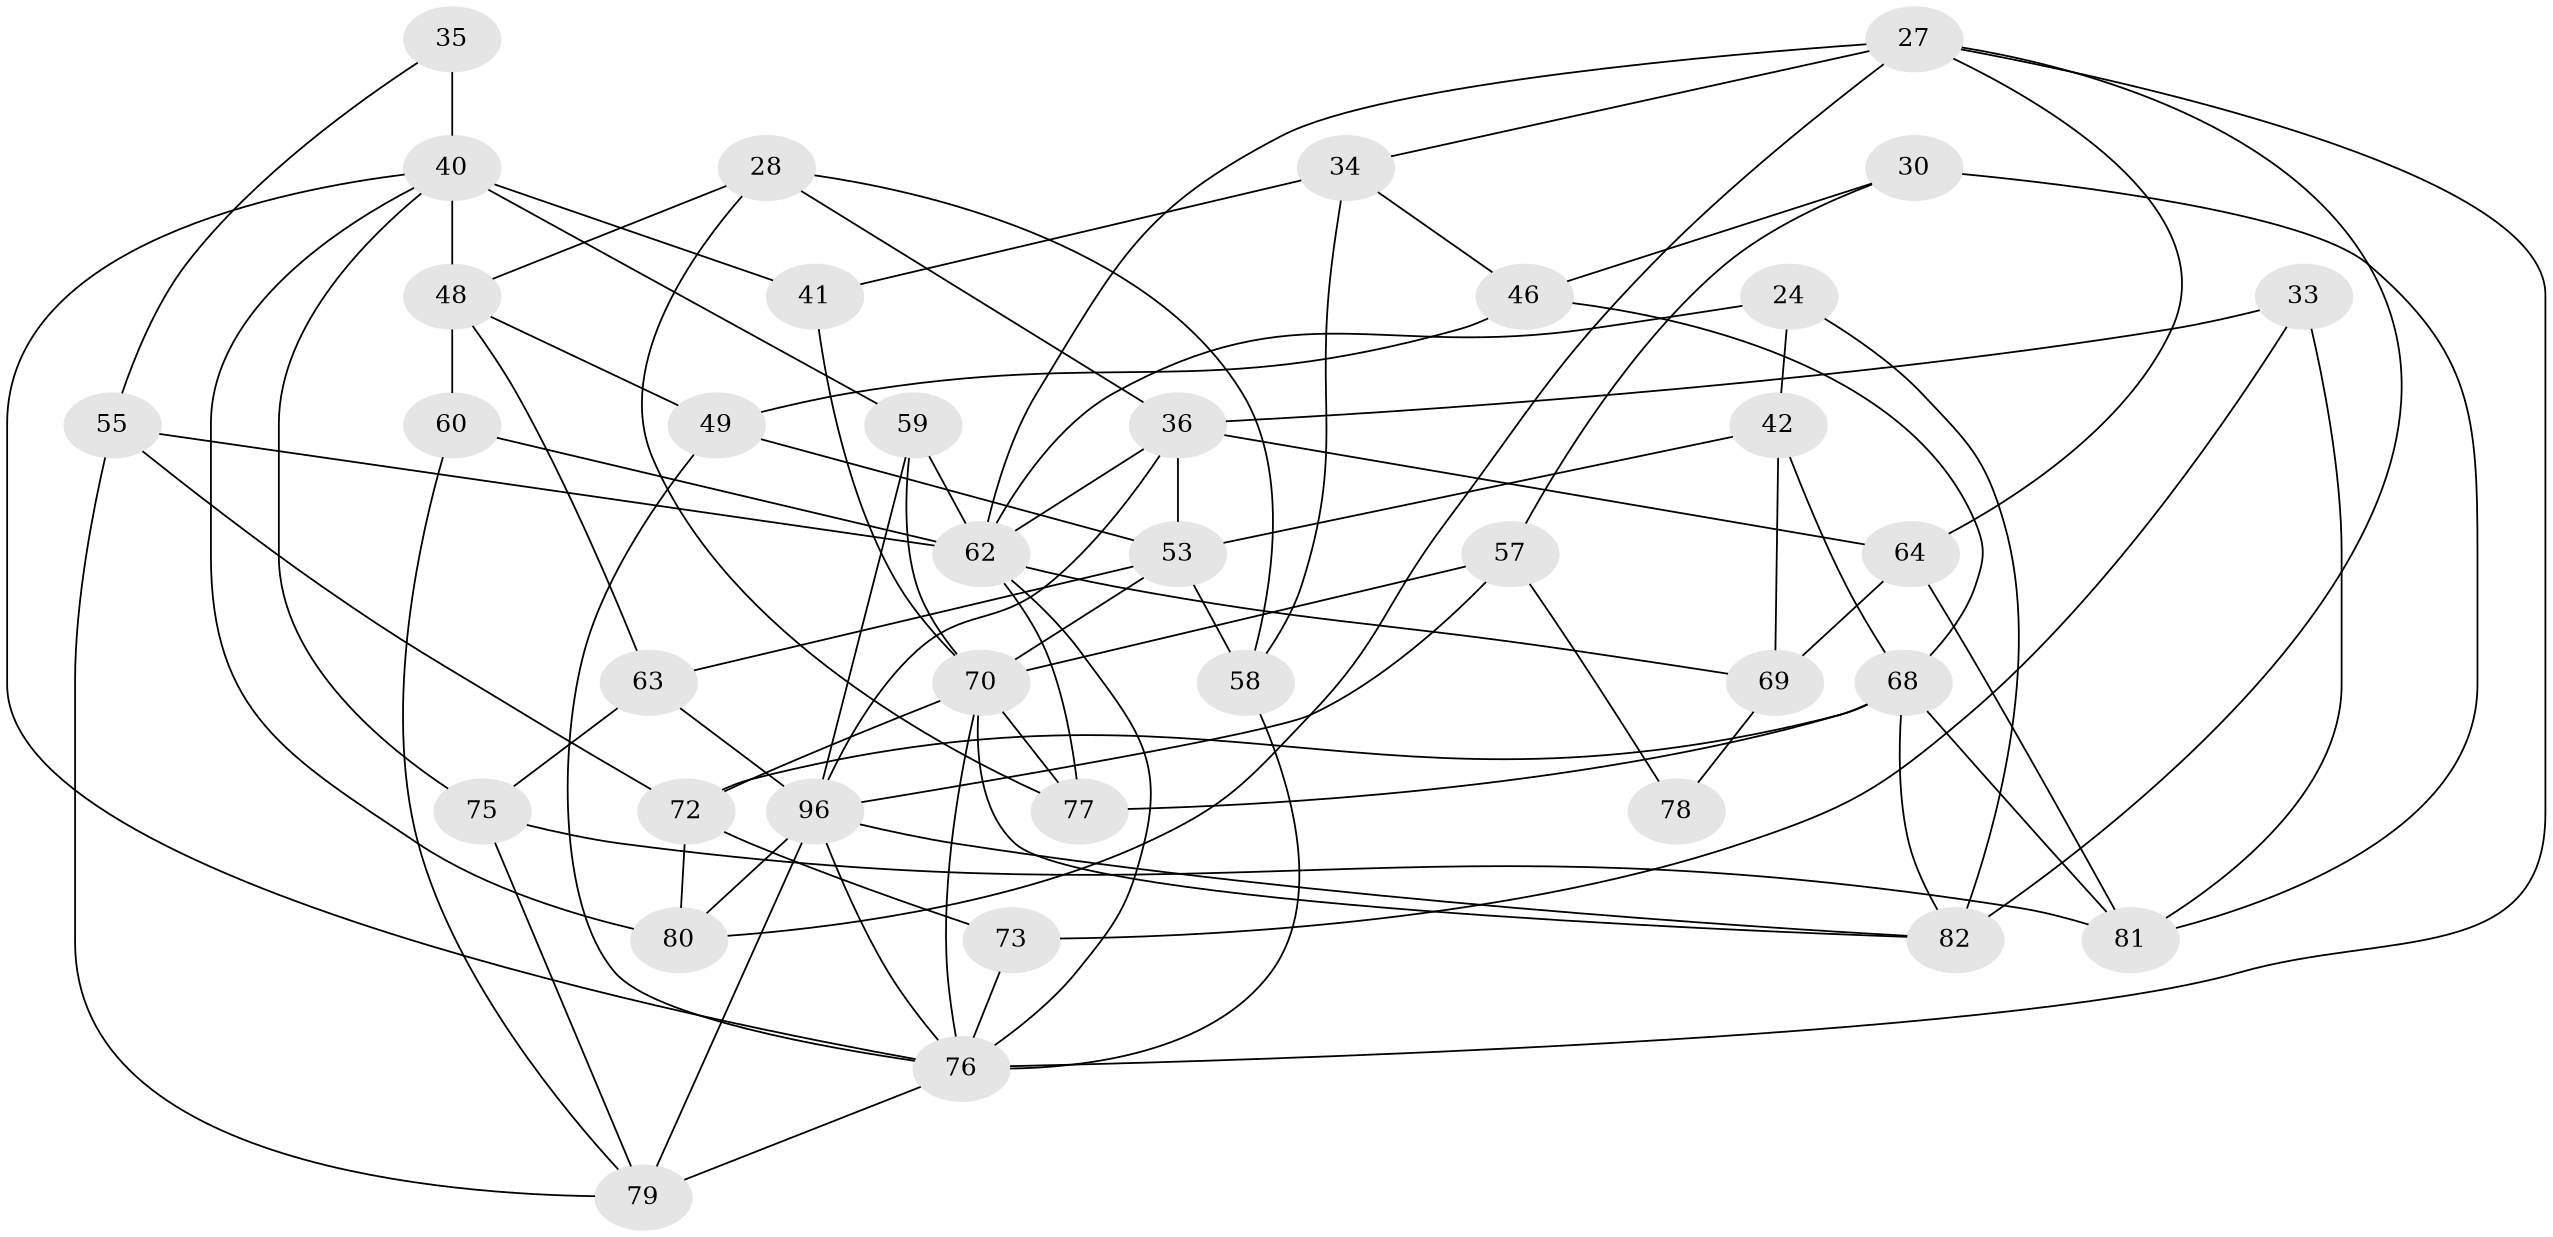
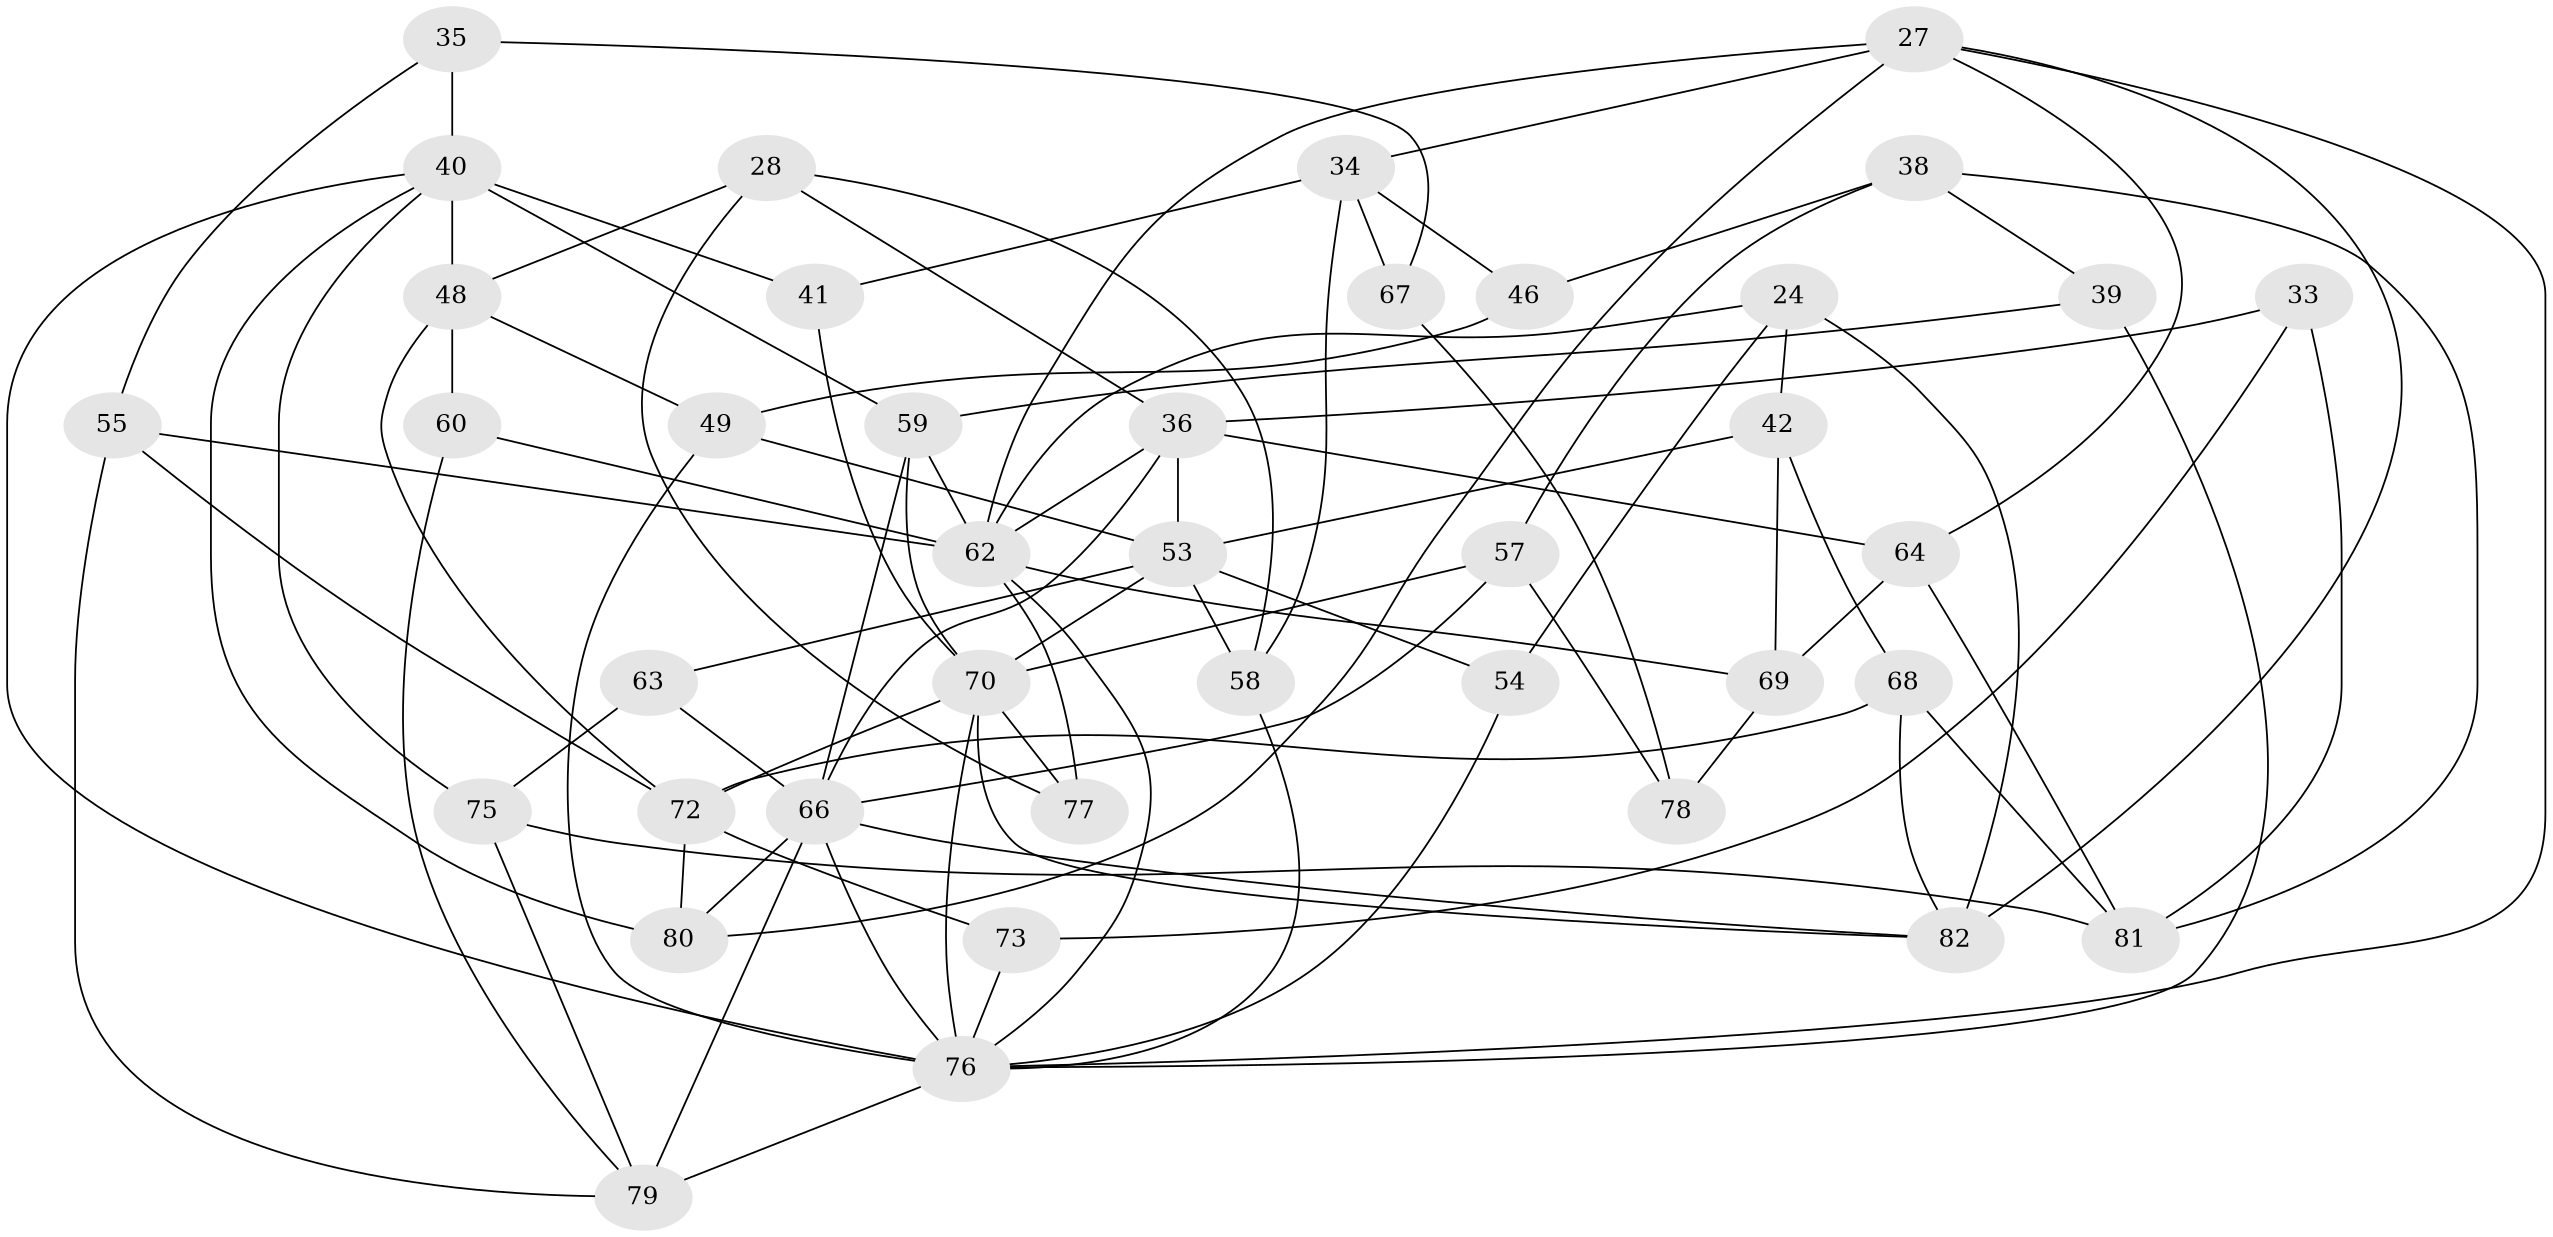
(1914, 168) -> (1914, 168)
none -> (1396, 297)
none -> (2107, 297)
(1868, 401) -> none
(559, 476) -> (454, 583)
none -> (1510, 683)
(1501, 781) -> none
(815, 812) -> (815, 812)
